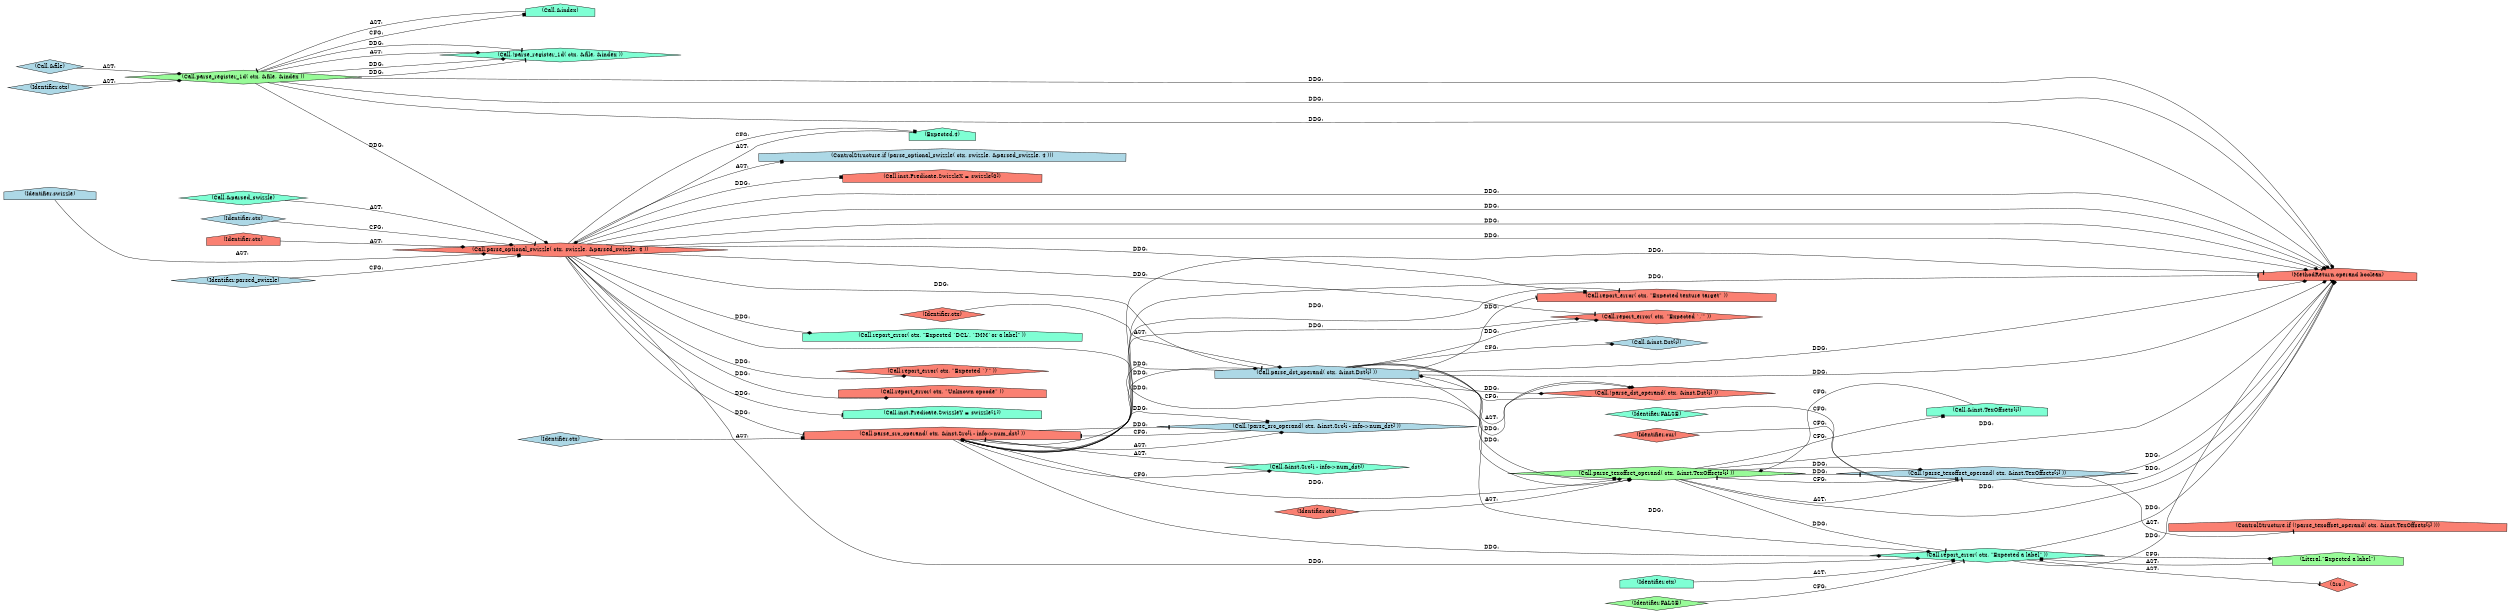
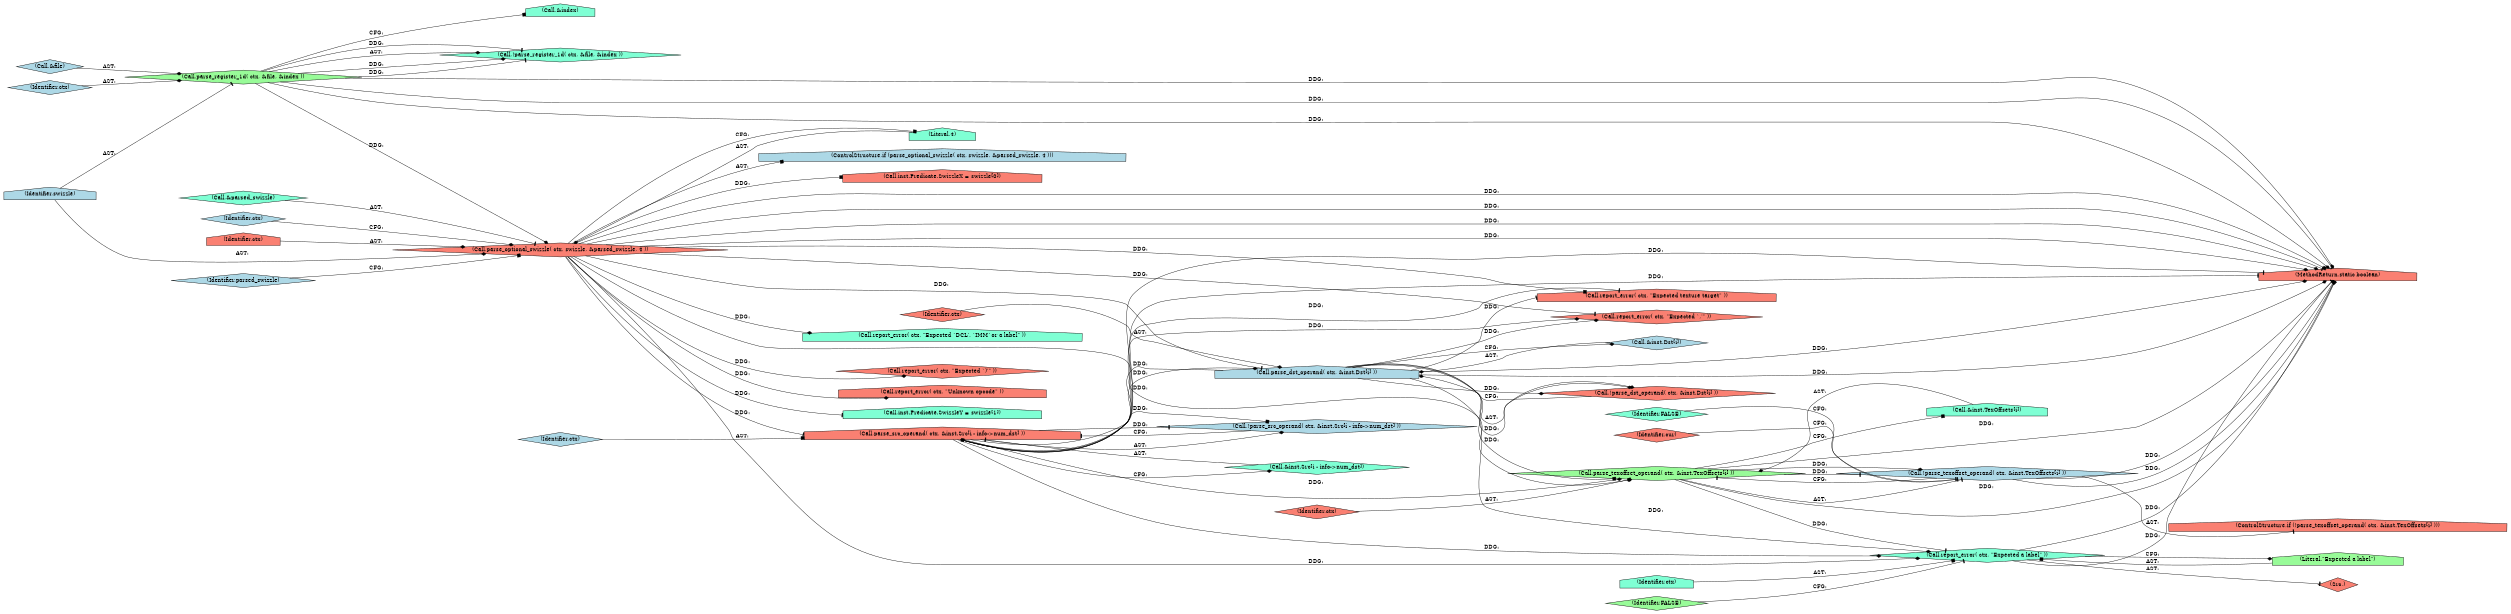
(388, 25) -> (145, 136)
(942, 135) -> (942, 135)
(2338, 275) -> (2338, 275)
none -> (1516, 353)
(1821, 392) -> (1821, 392)
